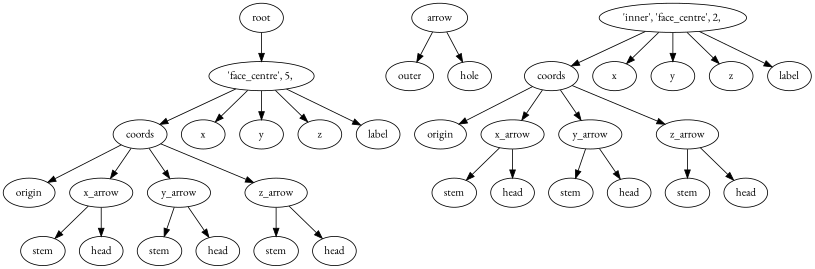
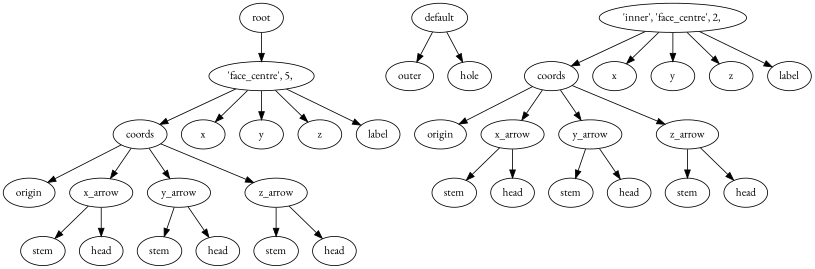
(440, 18) -> (440, 18)
